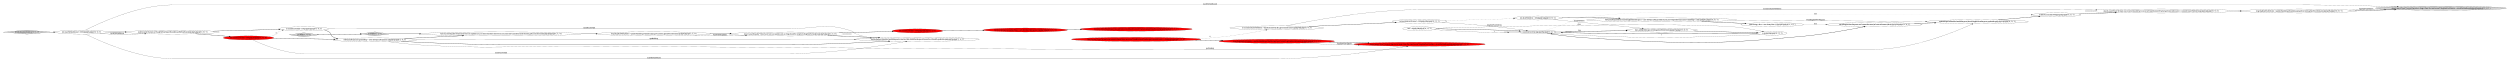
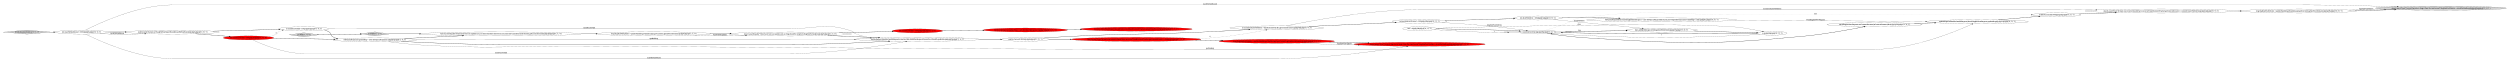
(1479, 20) -> (1479, 20)
(1772, 25) -> none
none -> (1025, 39)
